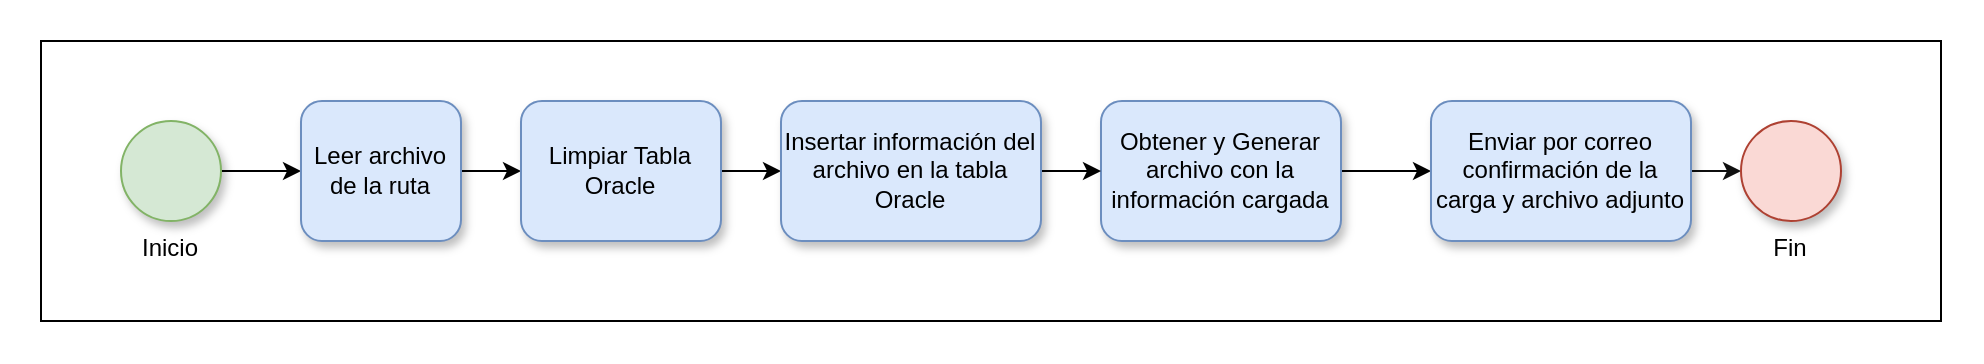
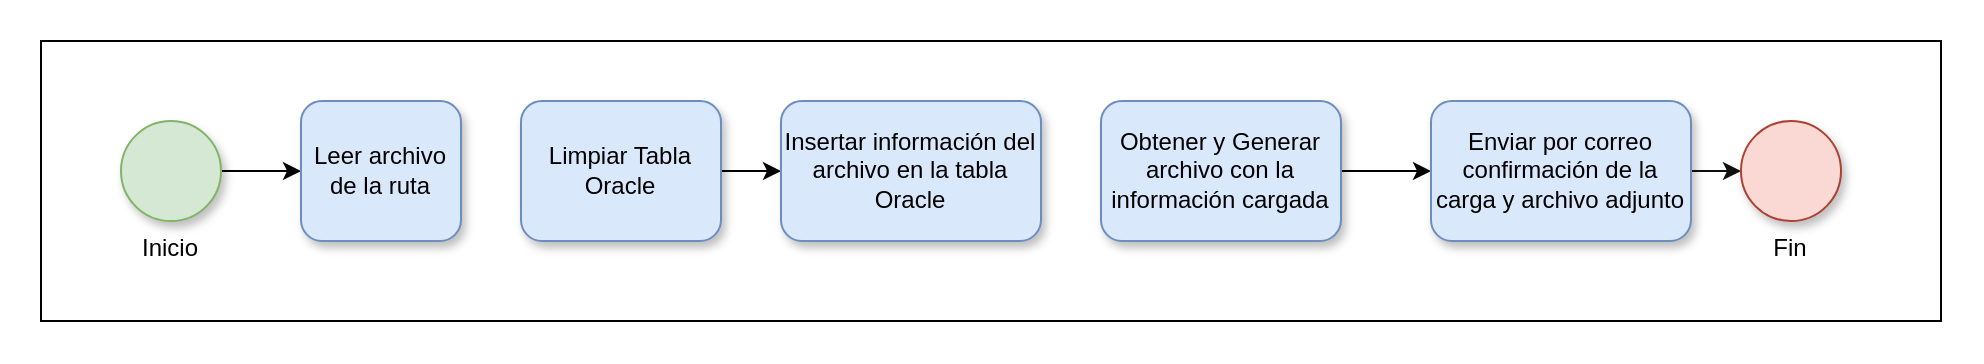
(498, 171) -> none
(1078, 171) -> none
